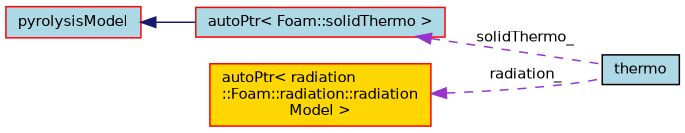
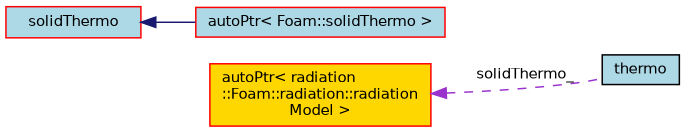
(73, 22) -> (73, 22)
(517, 51) -> none
(524, 75) -> (524, 75)
